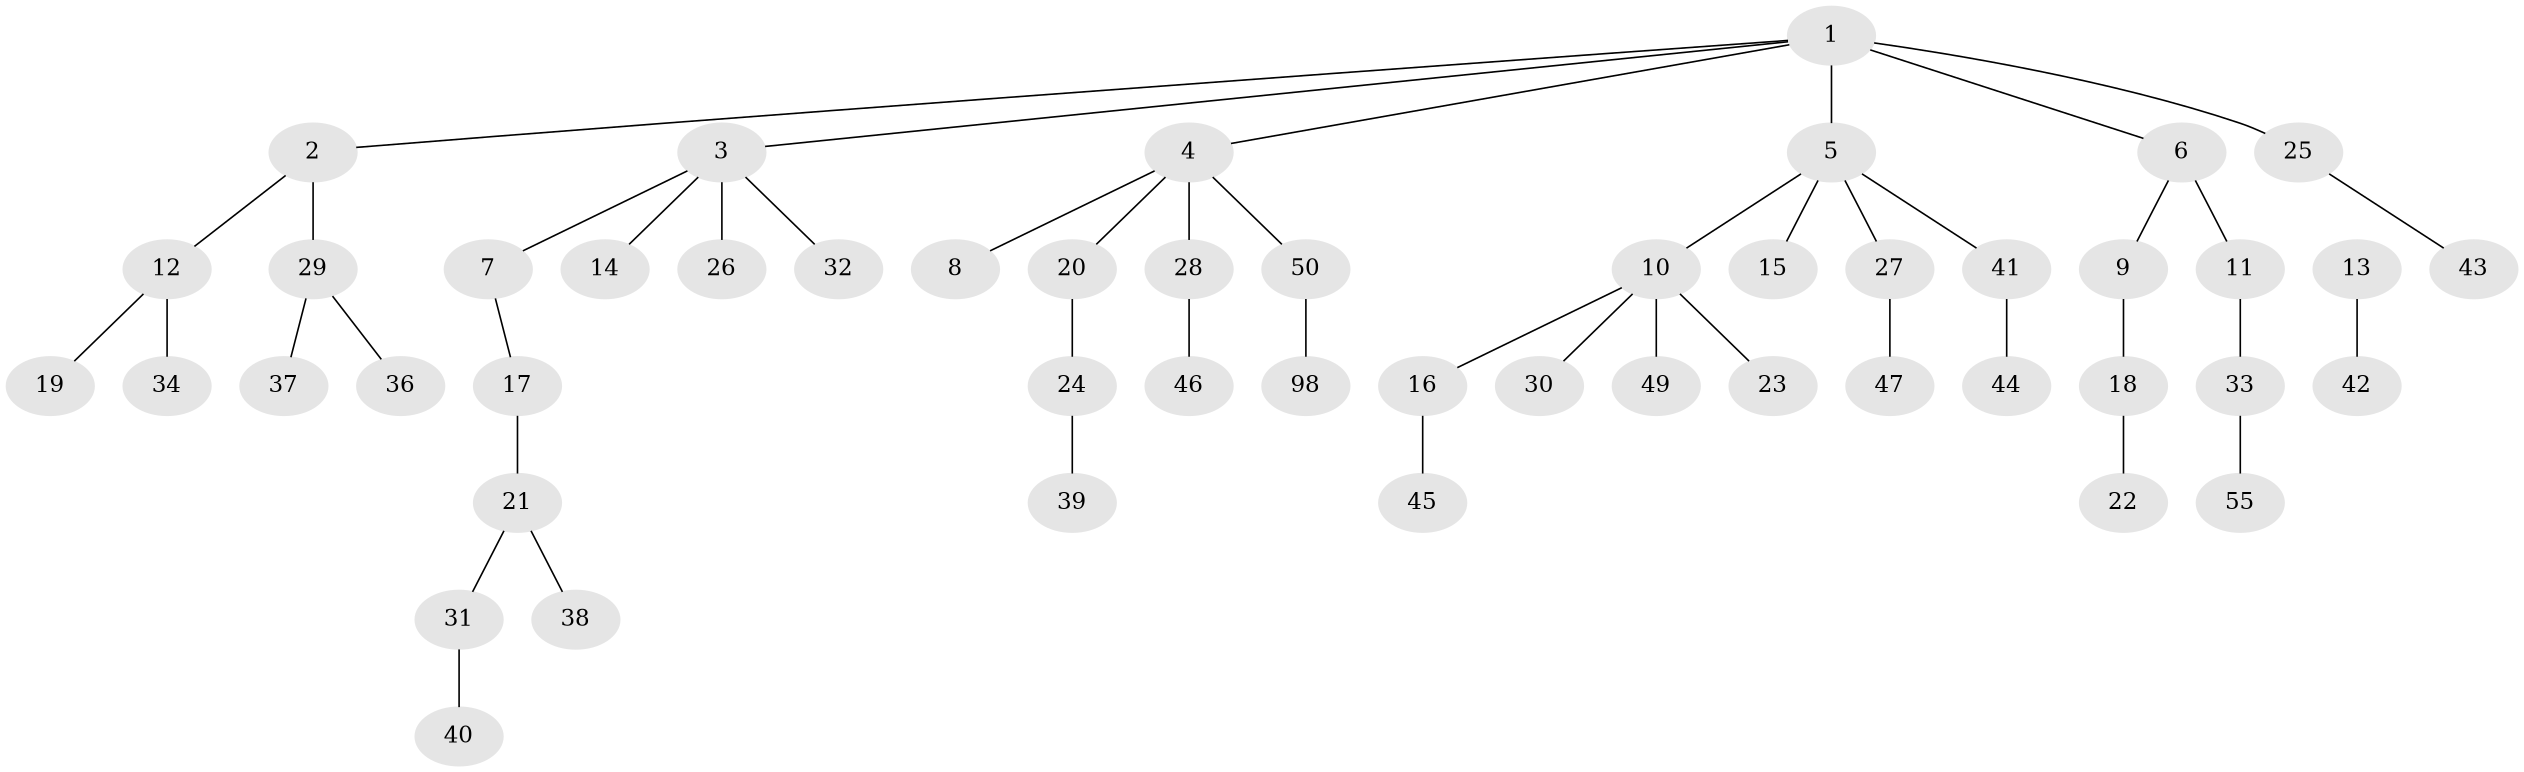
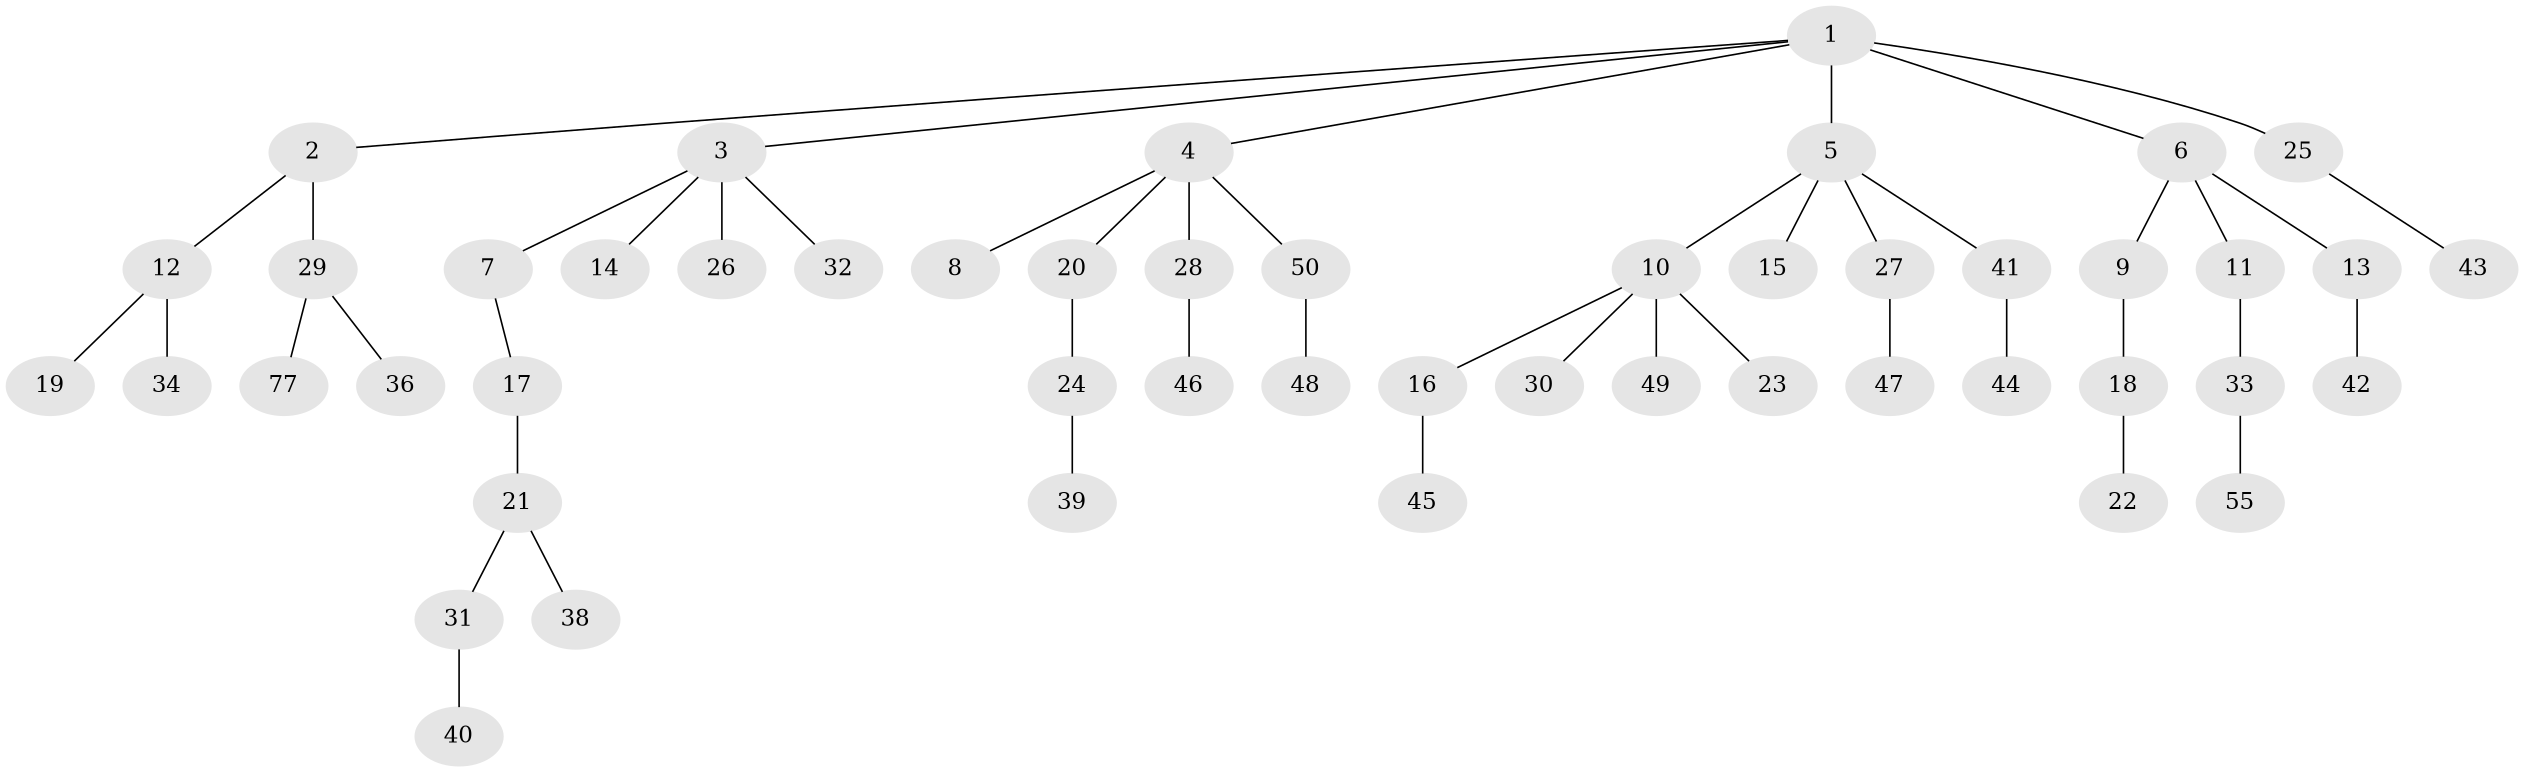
none -> (2270, 211)
(284, 386) -> (284, 386)
(1306, 386) -> (1306, 386)
